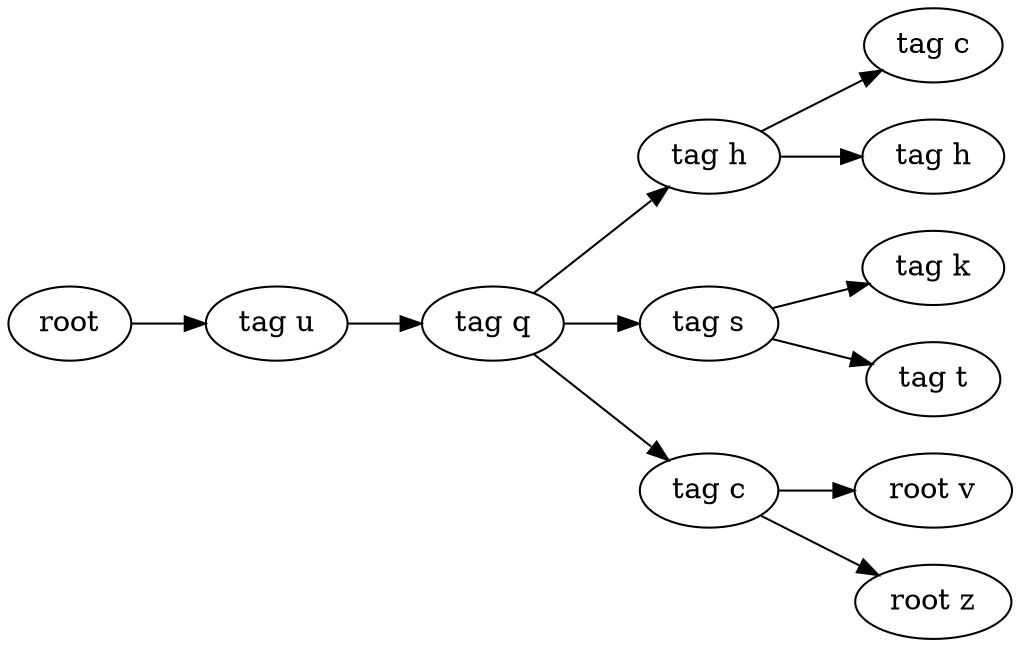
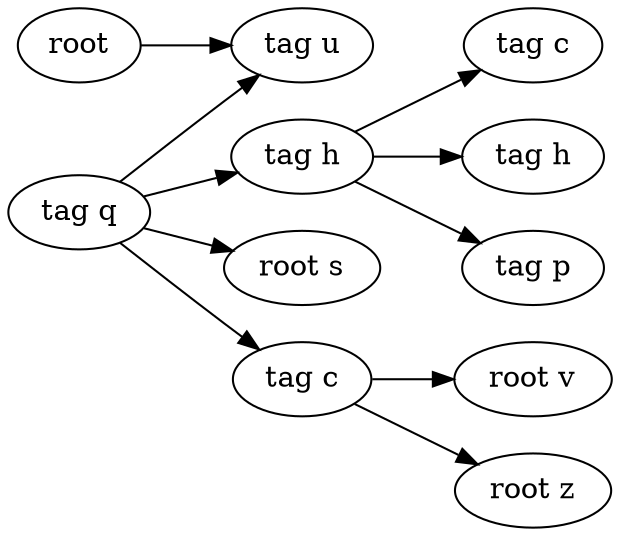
none -> (533, 268)
(933, 268) -> none
(374, 324) -> (181, 134)
(709, 324) -> (302, 268)
(933, 379) -> none
